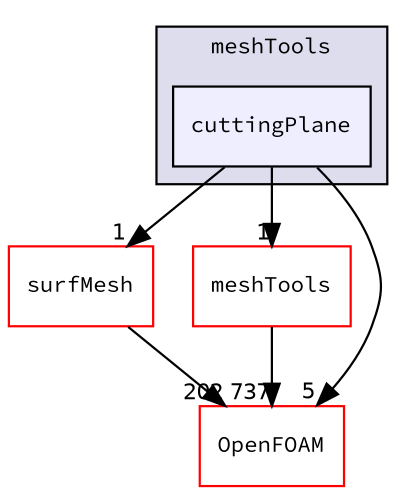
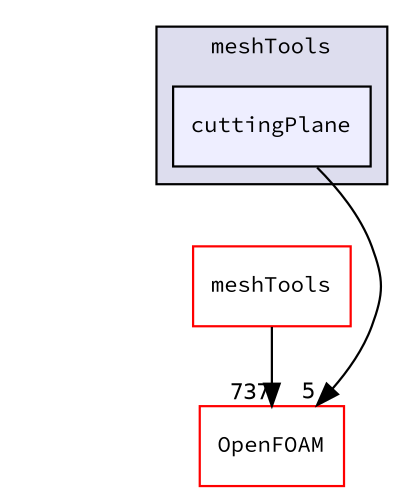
(272, 198) -> none
(81, 286) -> none
